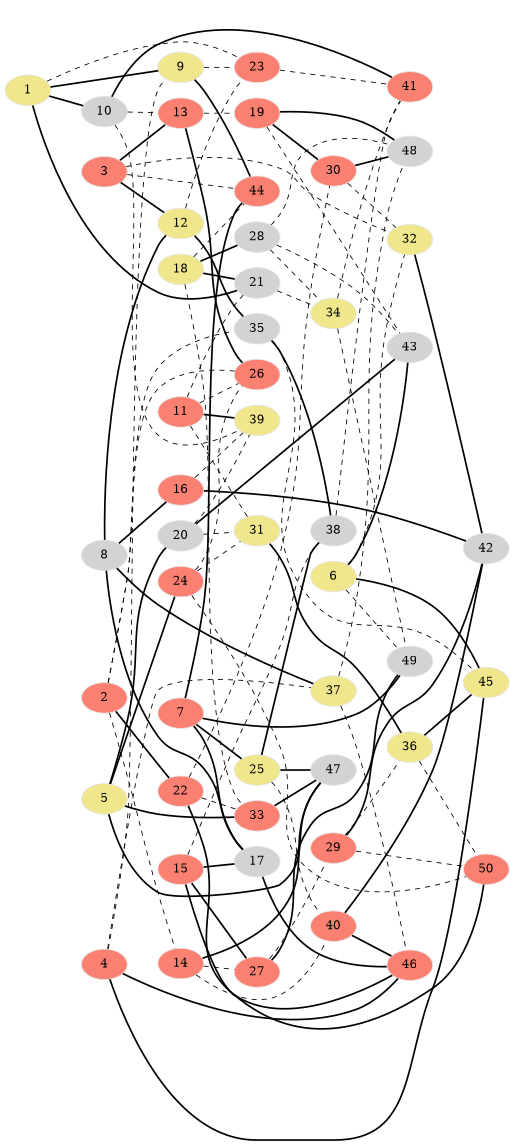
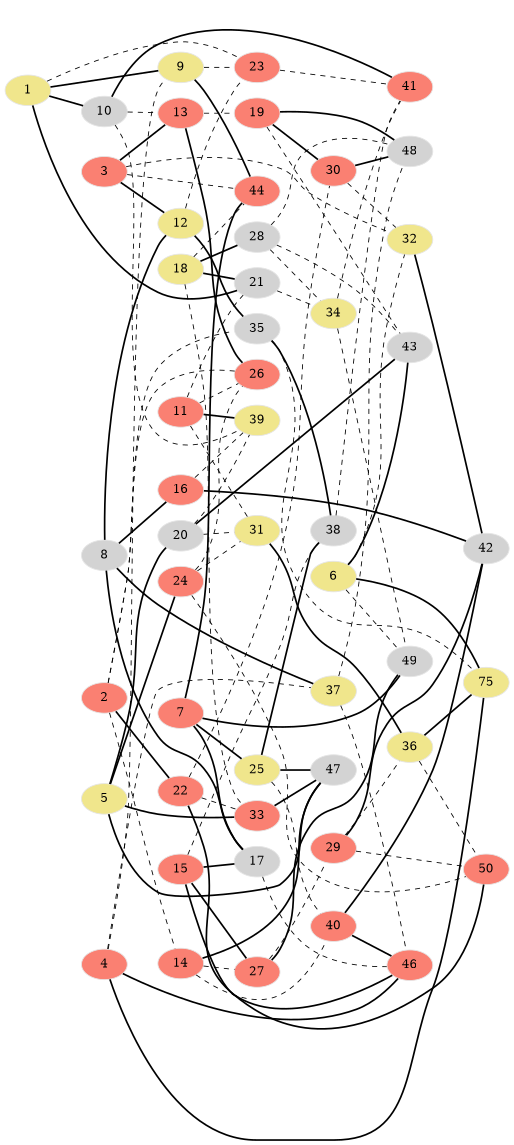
(486, 683) -> (486, 683)
(307, 946) -> (307, 946)
